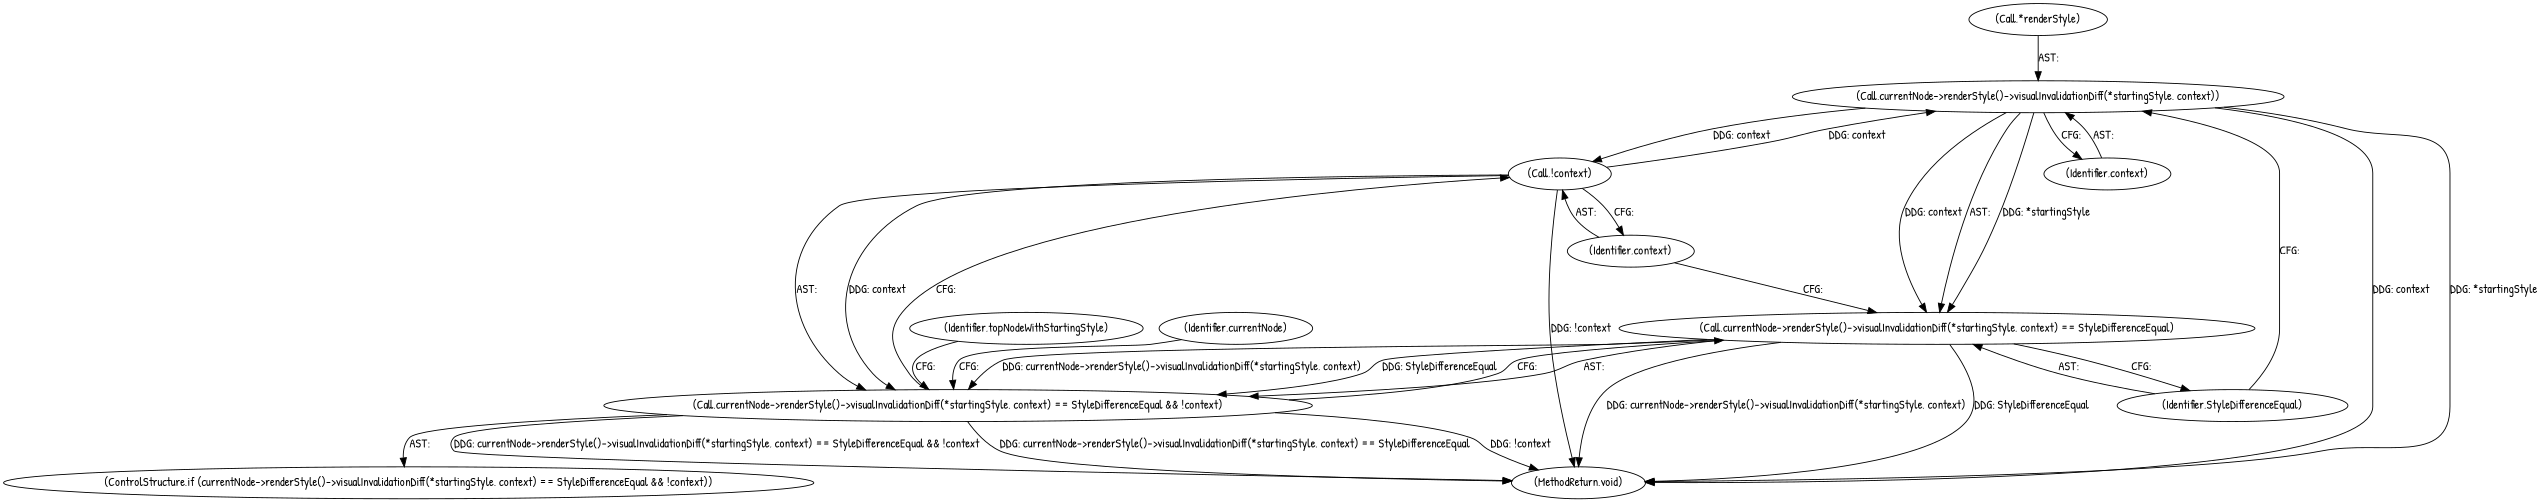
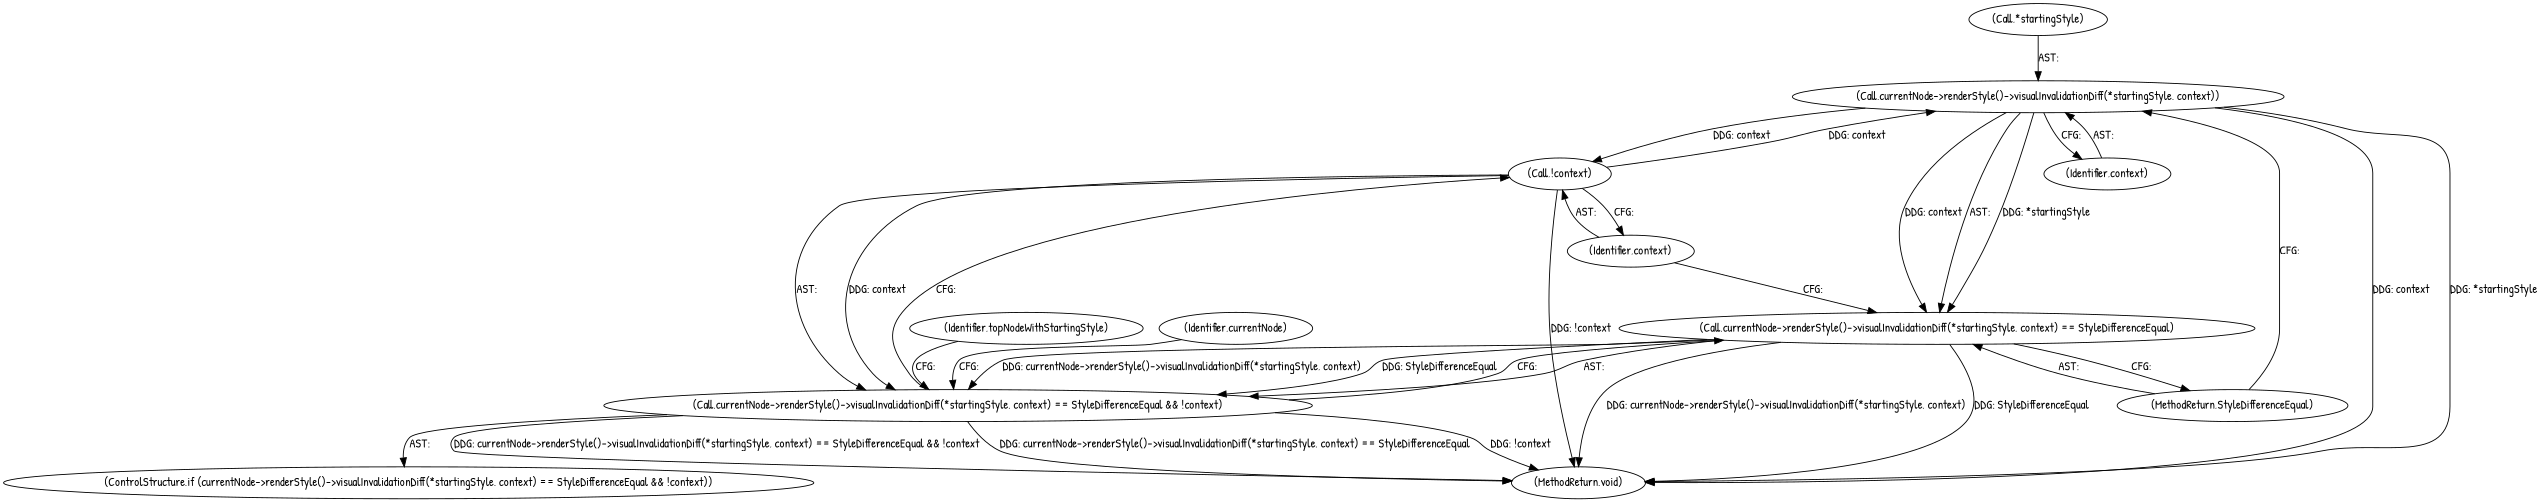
(2038, 20) -> (2038, 20)
(2233, 406) -> (2233, 406)
